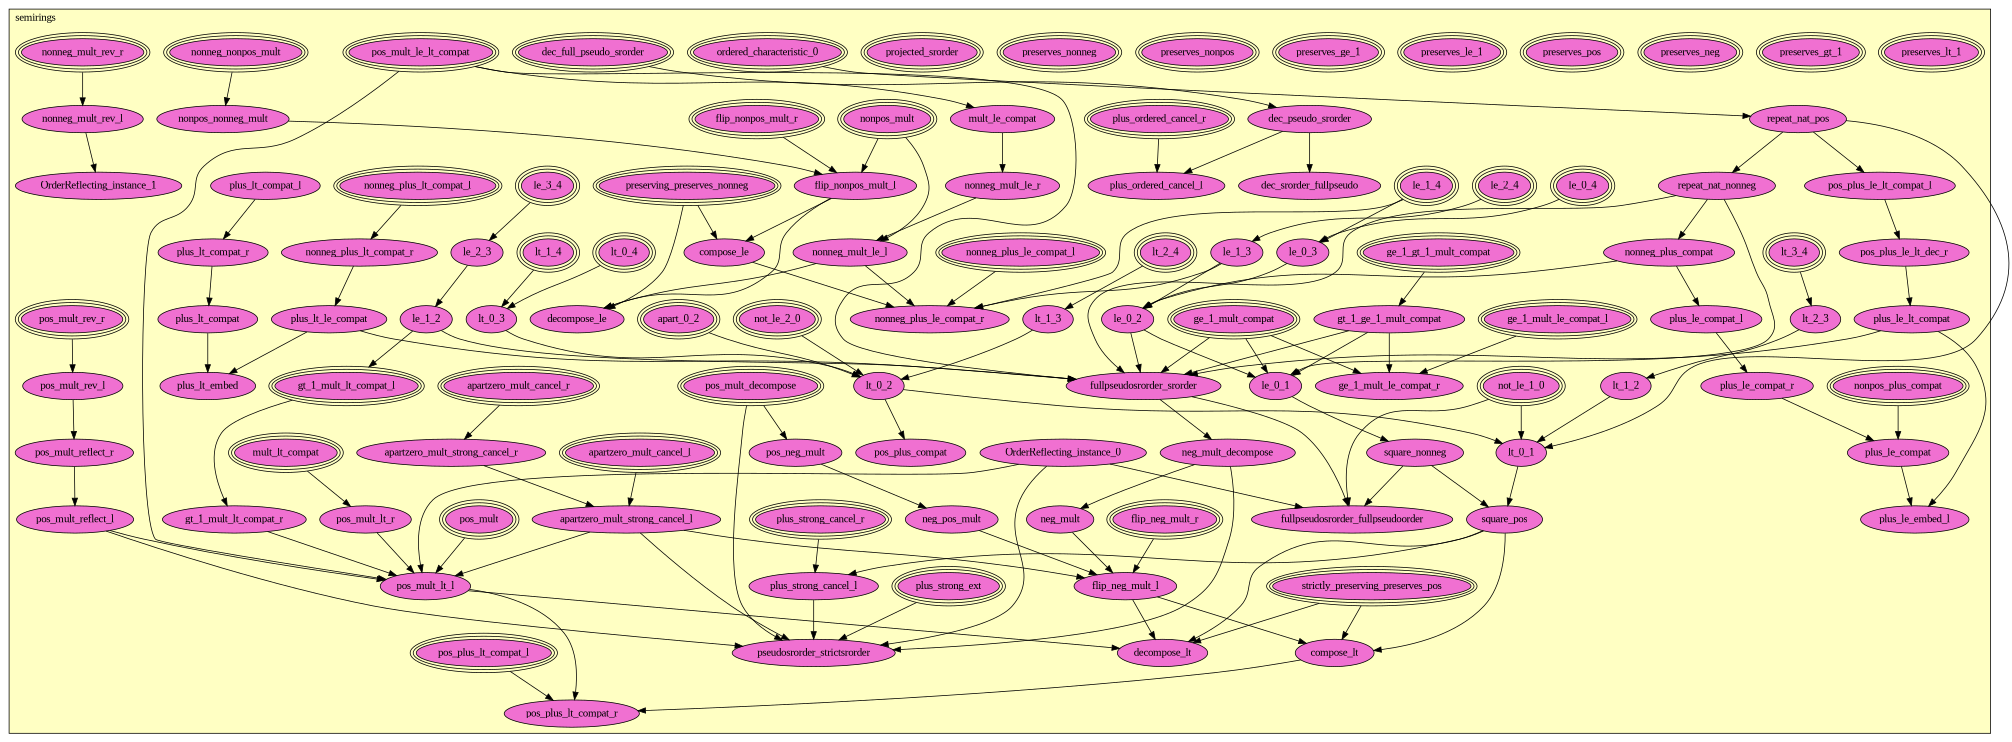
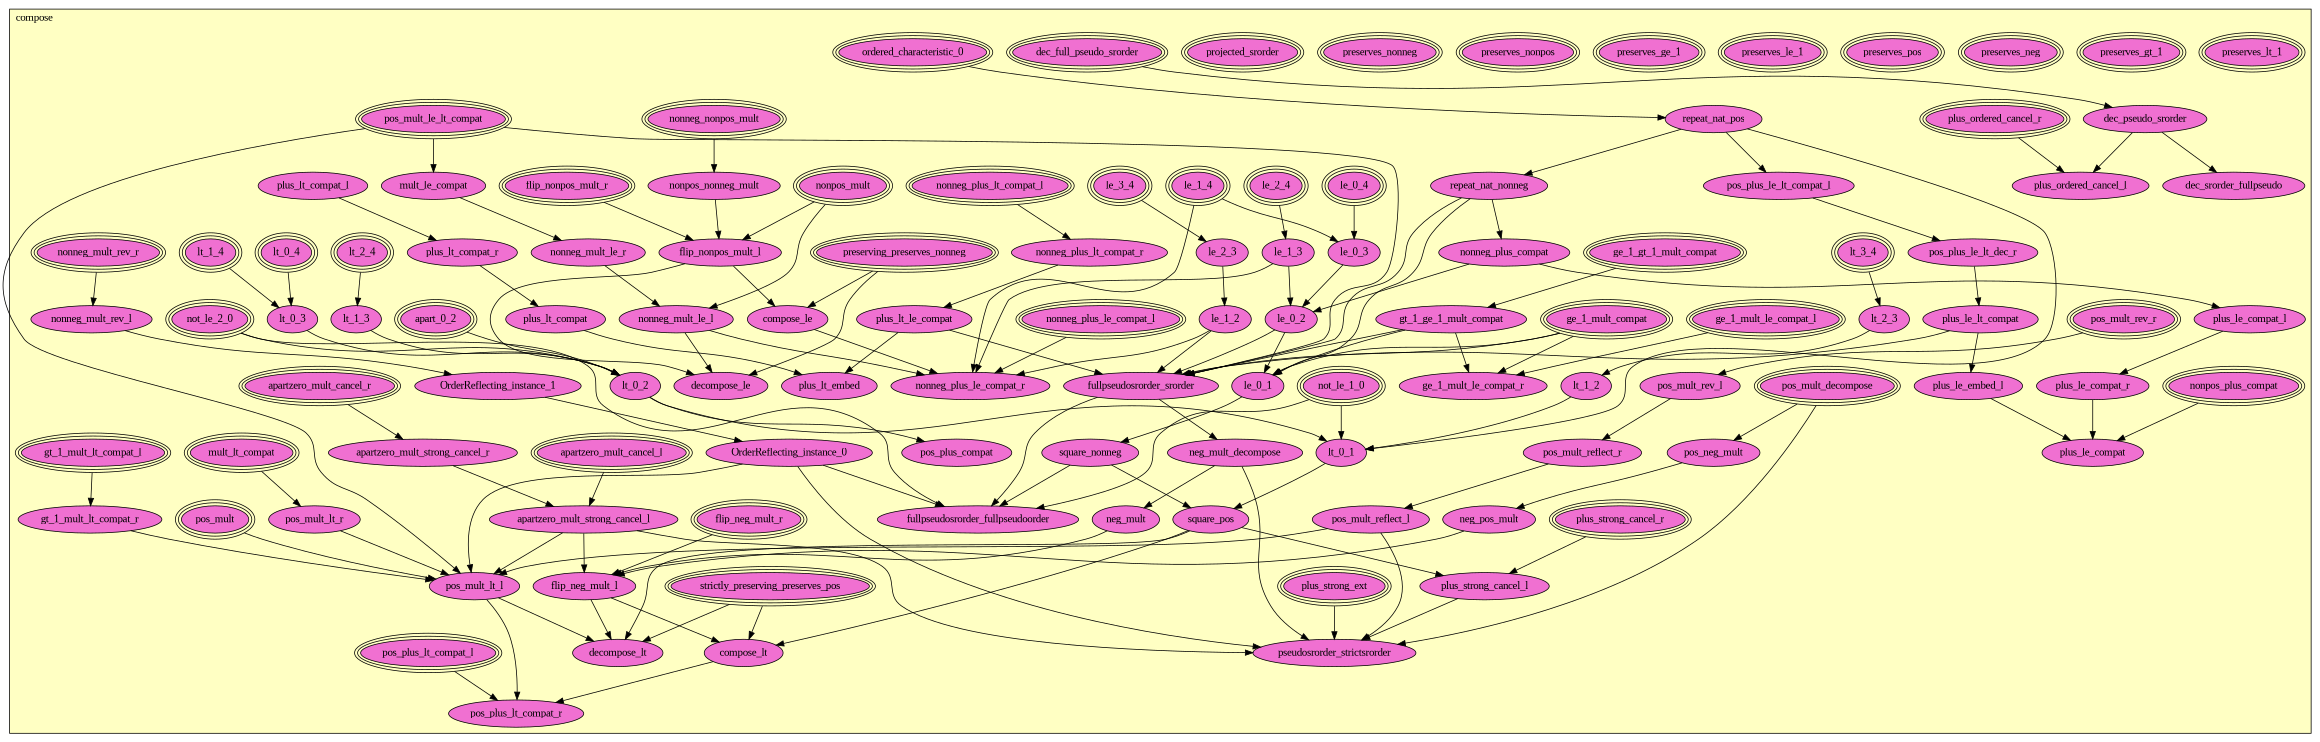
(36, 18) -> (34, 18)
(394, 347) -> (1119, 357)
none -> (600, 402)
none -> (640, 419)
(1905, 482) -> (2027, 418)
